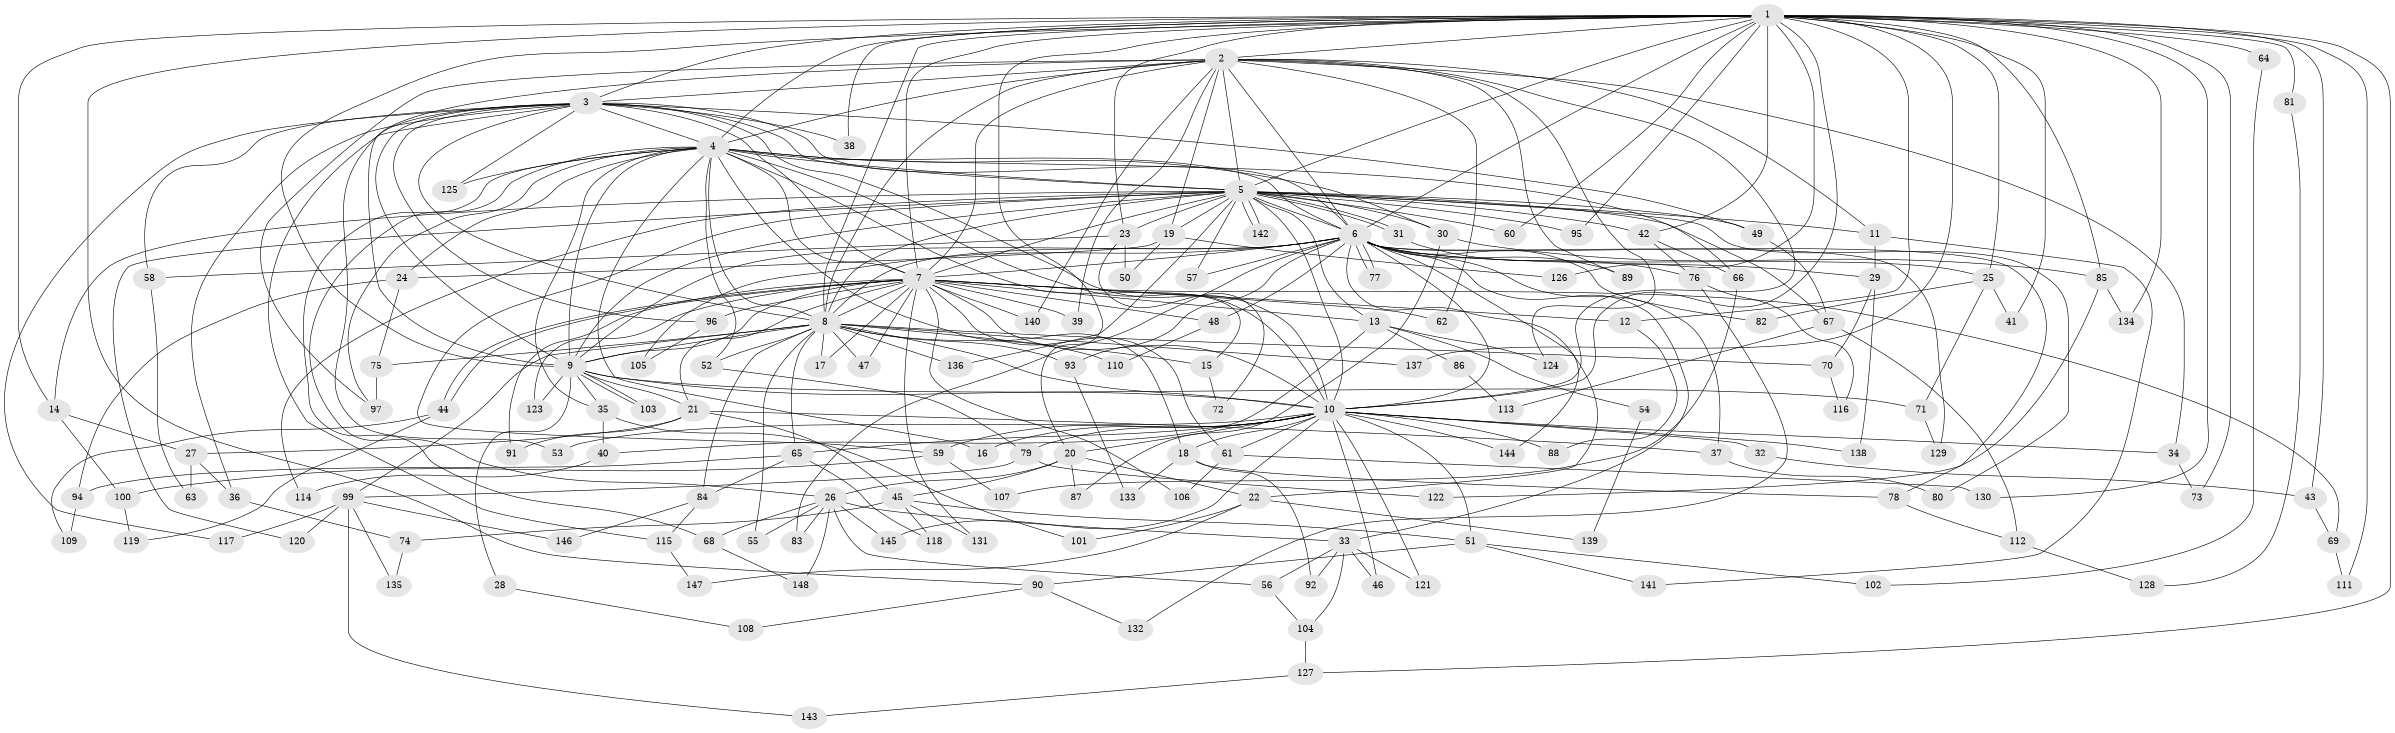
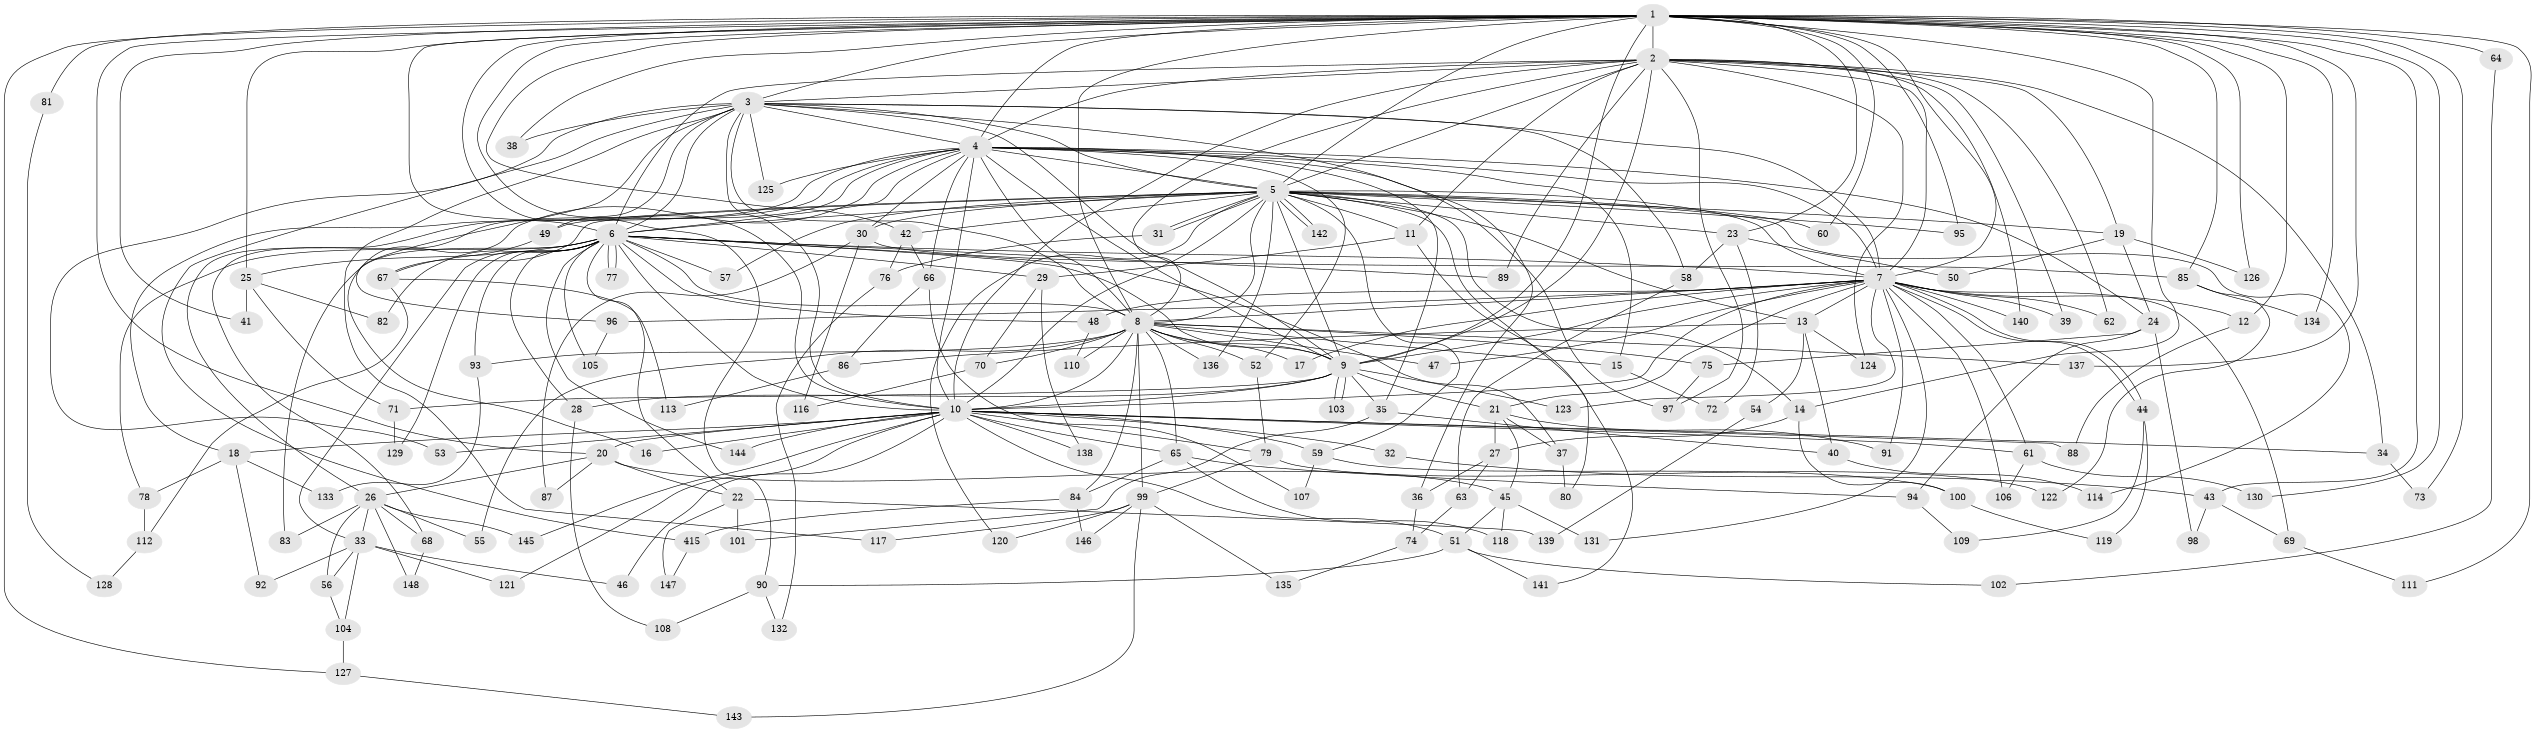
none -> (511, 301)
none -> (884, 321)
(1797, 324) -> (828, 334)
(653, 525) -> (1437, 520)
(664, 542) -> (692, 542)
none -> (2193, 542)
